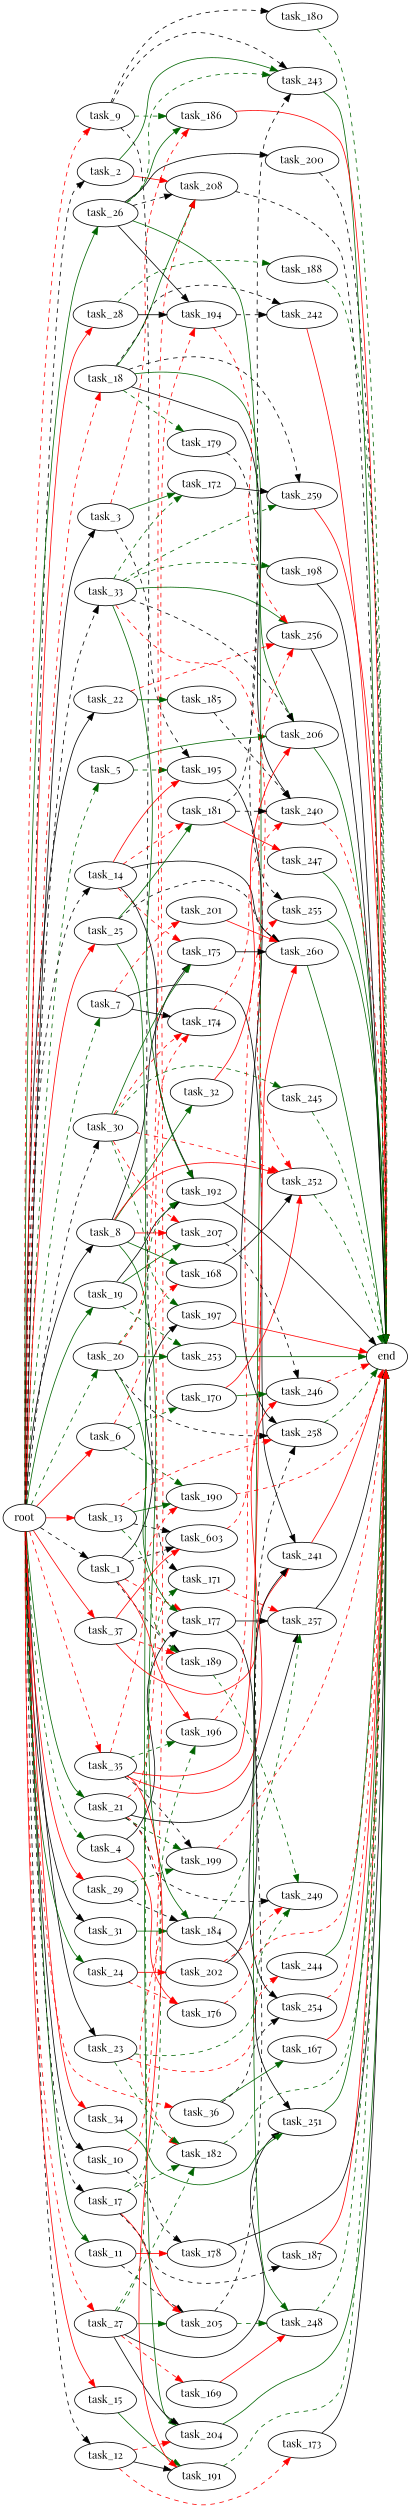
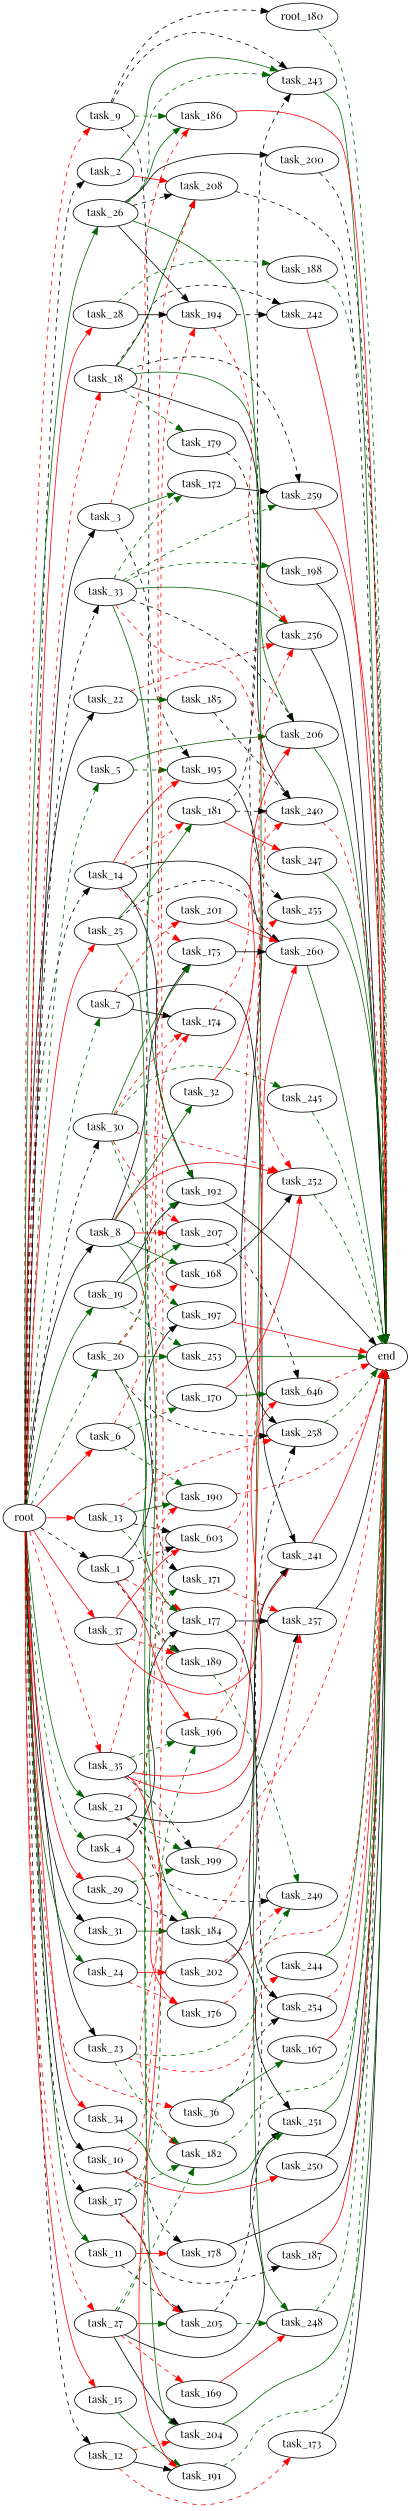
(302, 17) -> (302, 17)
(302, 1392) -> (302, 1392)
(267, 1800) -> (267, 1800)
none -> (302, 2166)
